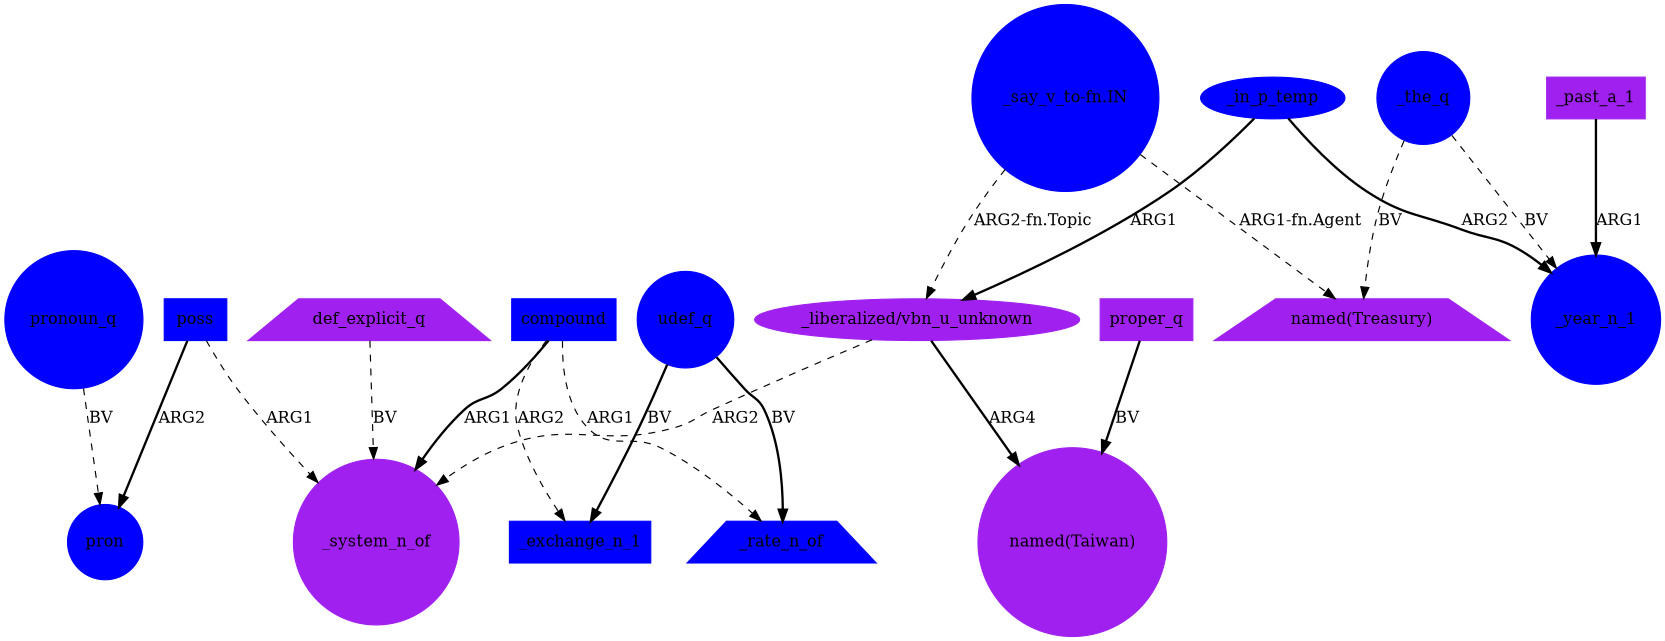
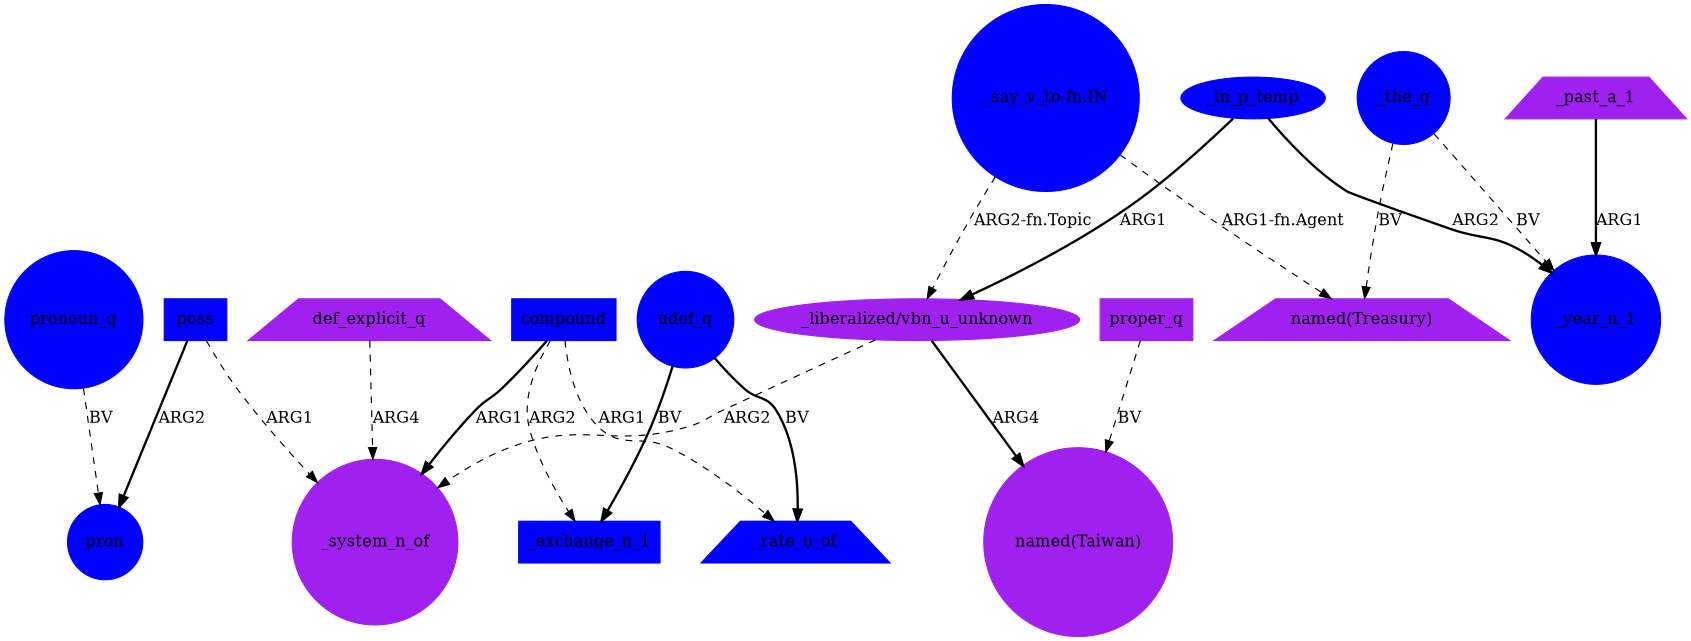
(1596, 98) -> (1596, 98)
(1123, 391) -> (1125, 391)
(385, 418) -> (396, 418)
